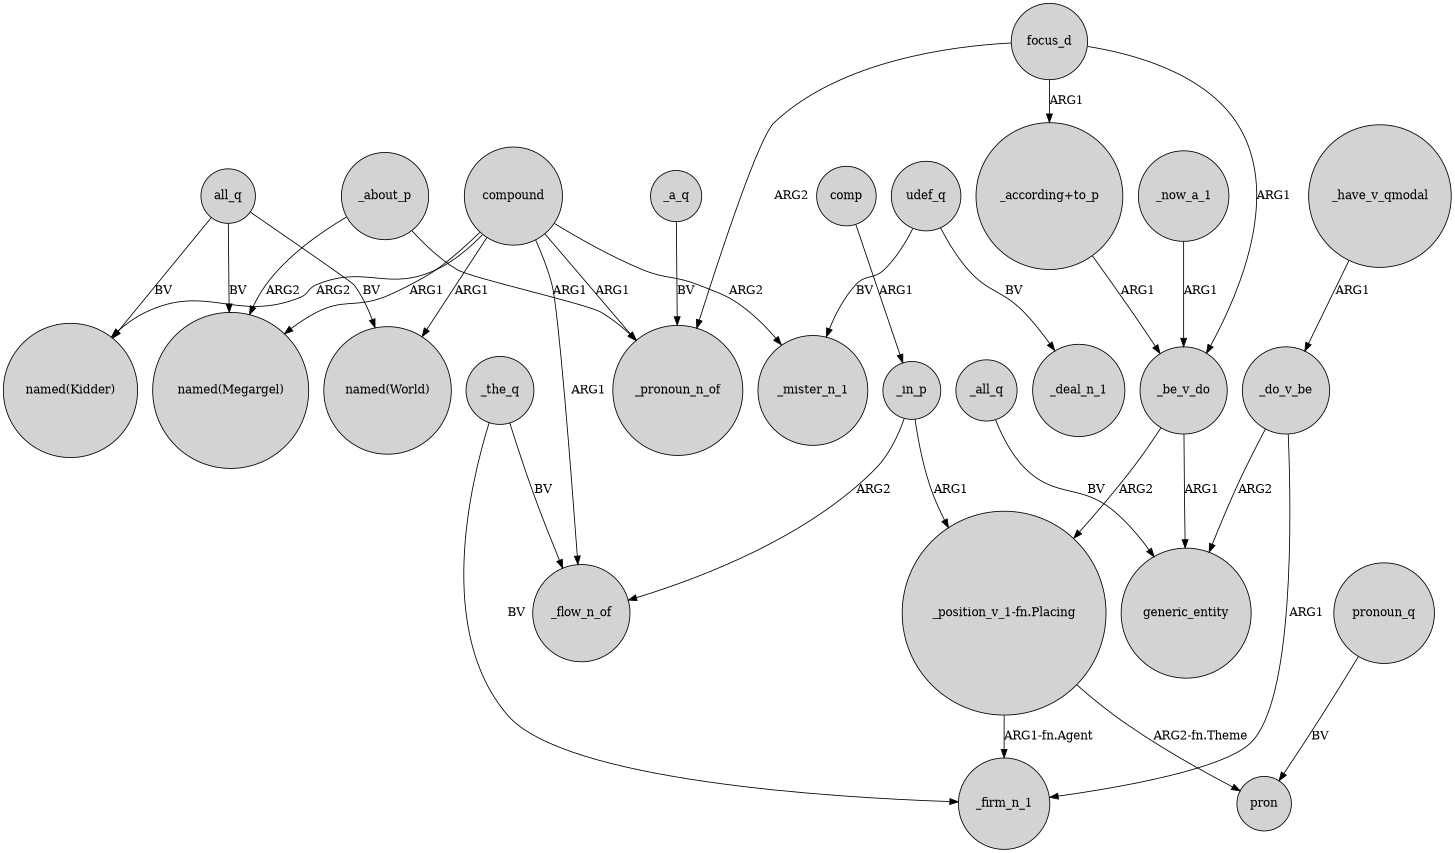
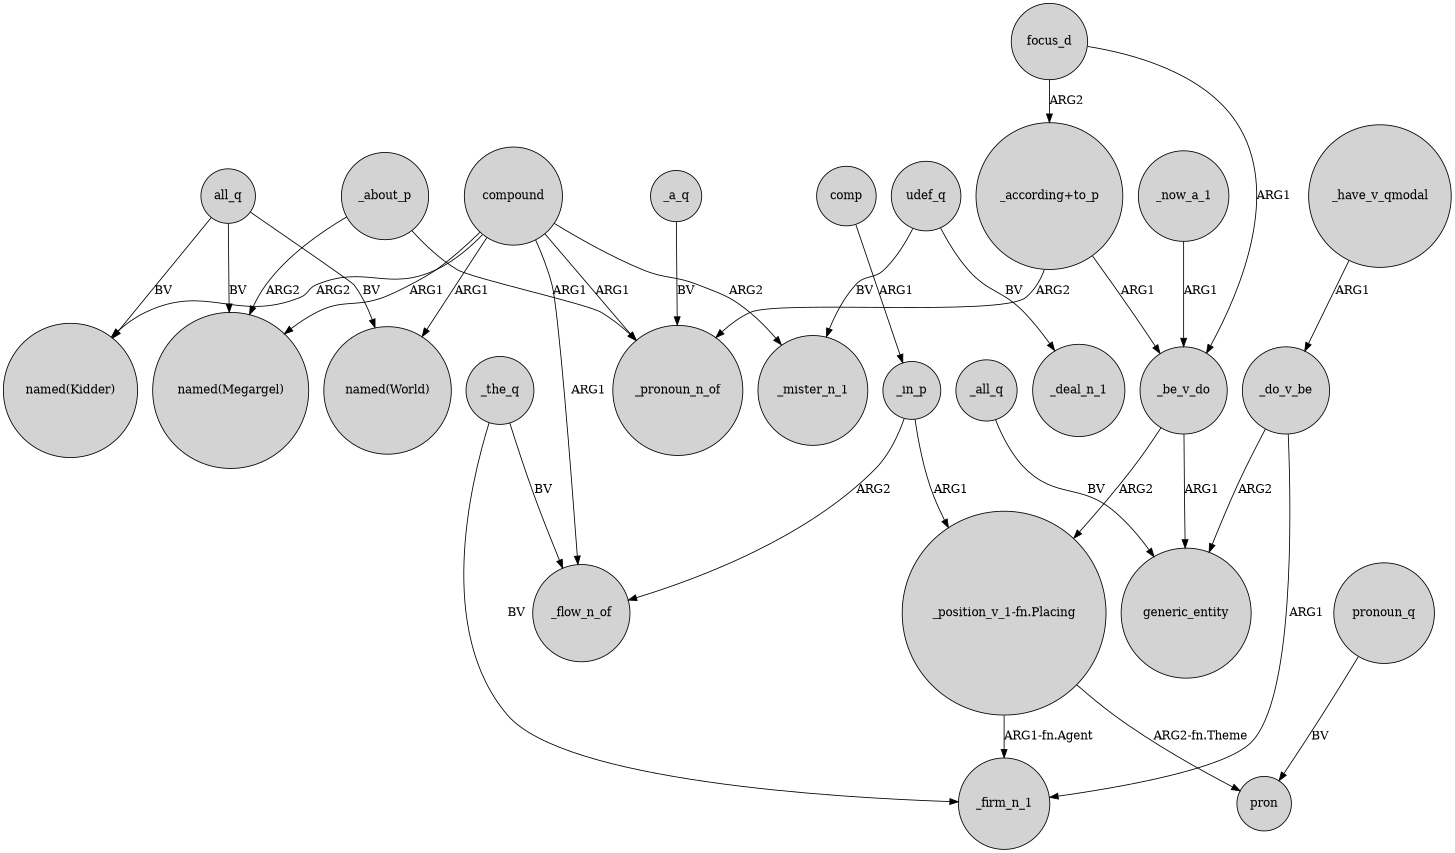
(1067, 101) -> (1067, 101)
(791, 109) -> (897, 307)
